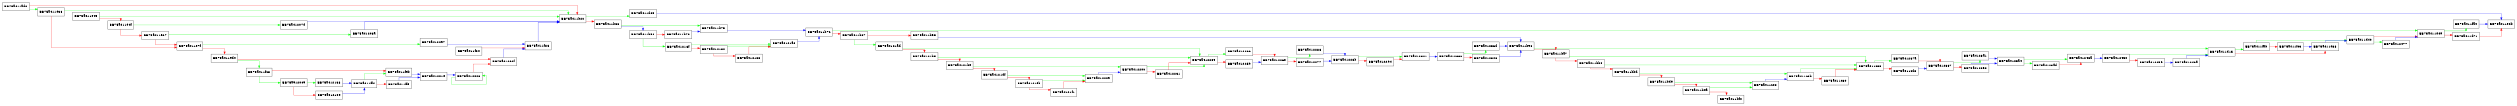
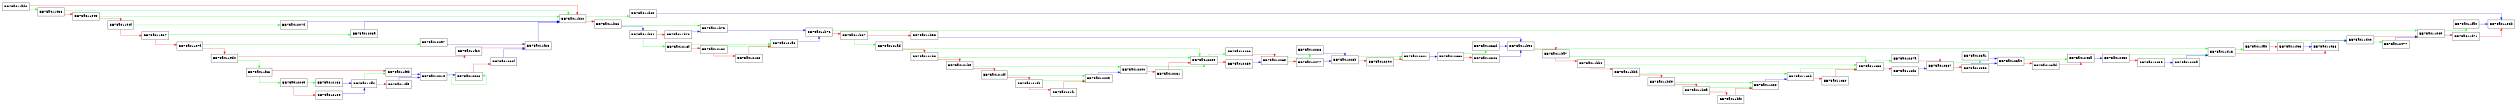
(97, 47) -> (67, 14)
(363, 59) -> (351, 57)
(2027, 63) -> (2027, 63)
none -> (1735, 89)
